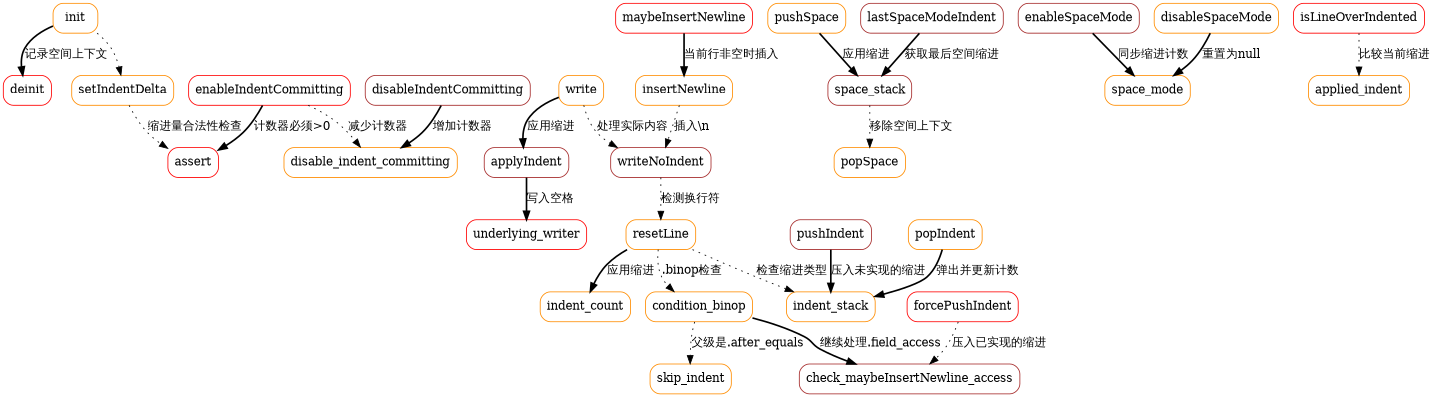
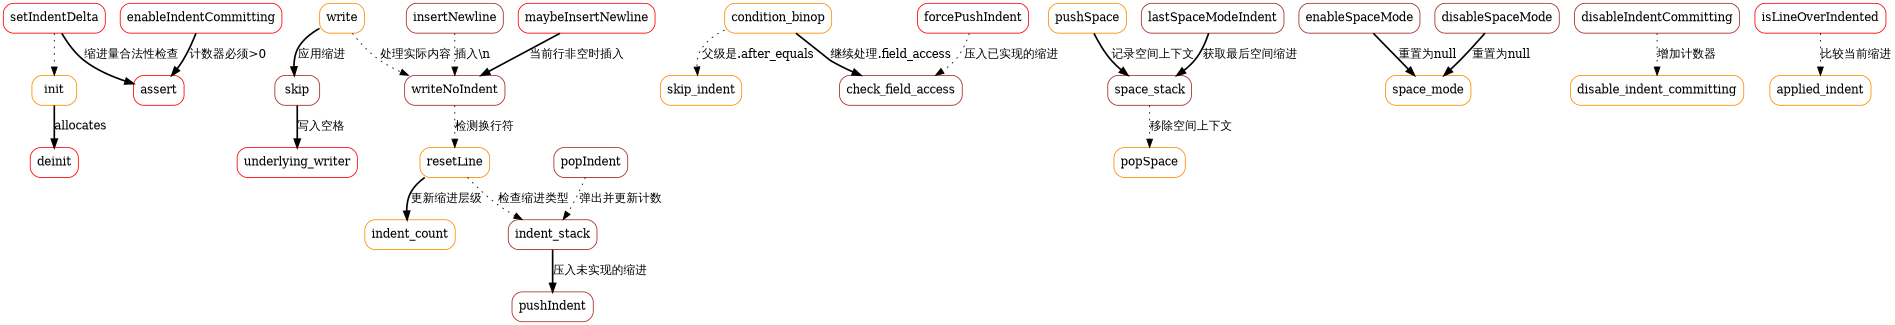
(1216, 18) -> (1497, 18)
(111, 48) -> (54, 50)
(684, 50) -> (524, 52)
(66, 54) -> (81, 126)
(866, 54) -> (1153, 54)
(1153, 54) -> (1427, 54)
(123, 90) -> (54, 18)
(684, 90) -> (455, 18)
(334, 120) -> none
(428, 126) -> (1657, 50)
(142, 127) -> (88, 64)
(527, 163) -> (297, 90)
(945, 235) -> (591, 163)
(831, 267) -> (553, 267)
(659, 269) -> none
(631, 271) -> (447, 199)
(921, 281) -> (577, 195)
(831, 307) -> (553, 235)
(910, 379) -> (901, 90)
